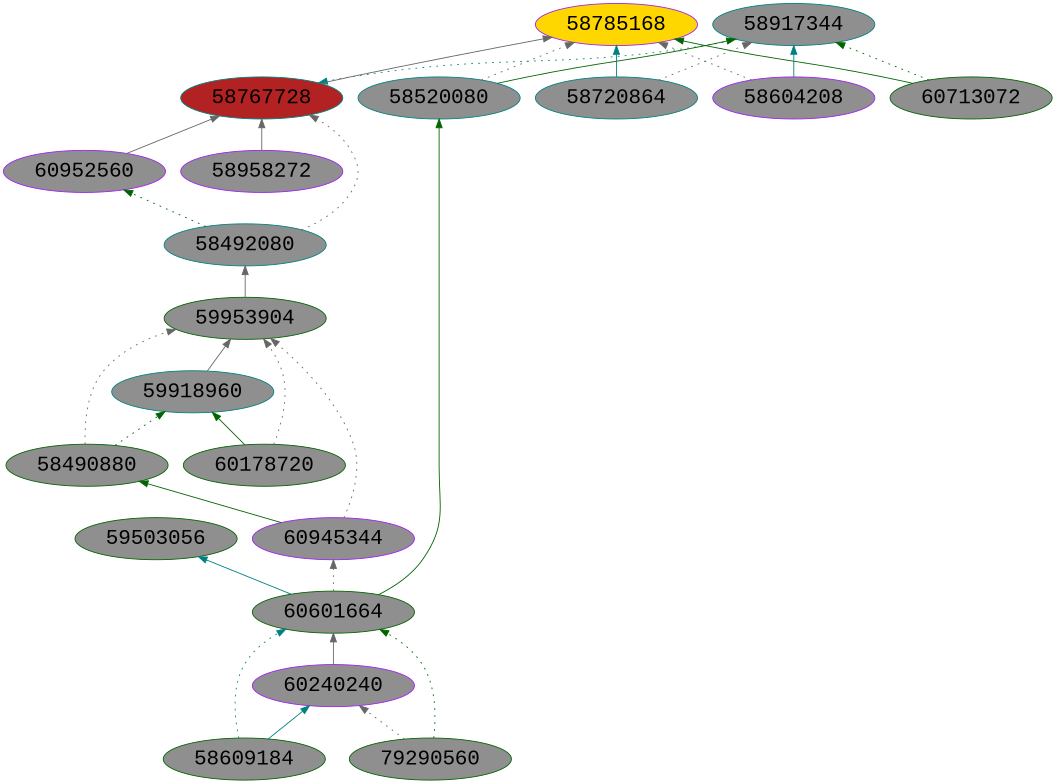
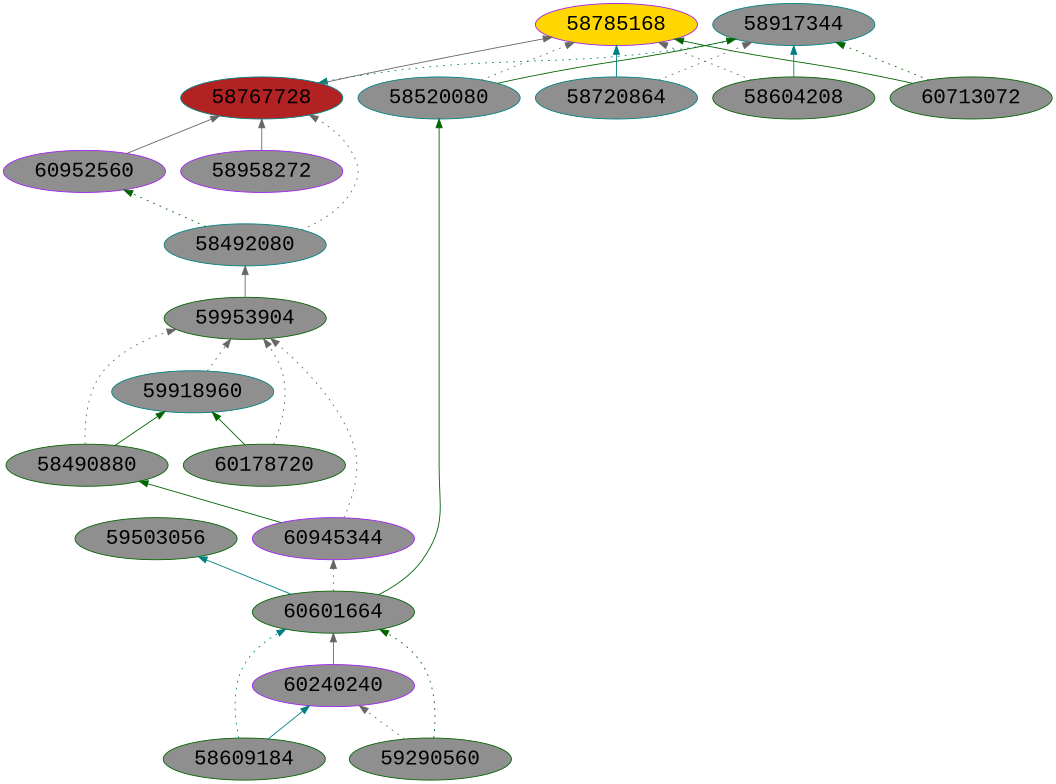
(794, 98) -> (794, 98)
(216, 359) -> (216, 359)
(136, 431) -> (136, 431)
(430, 759) -> (430, 759)
